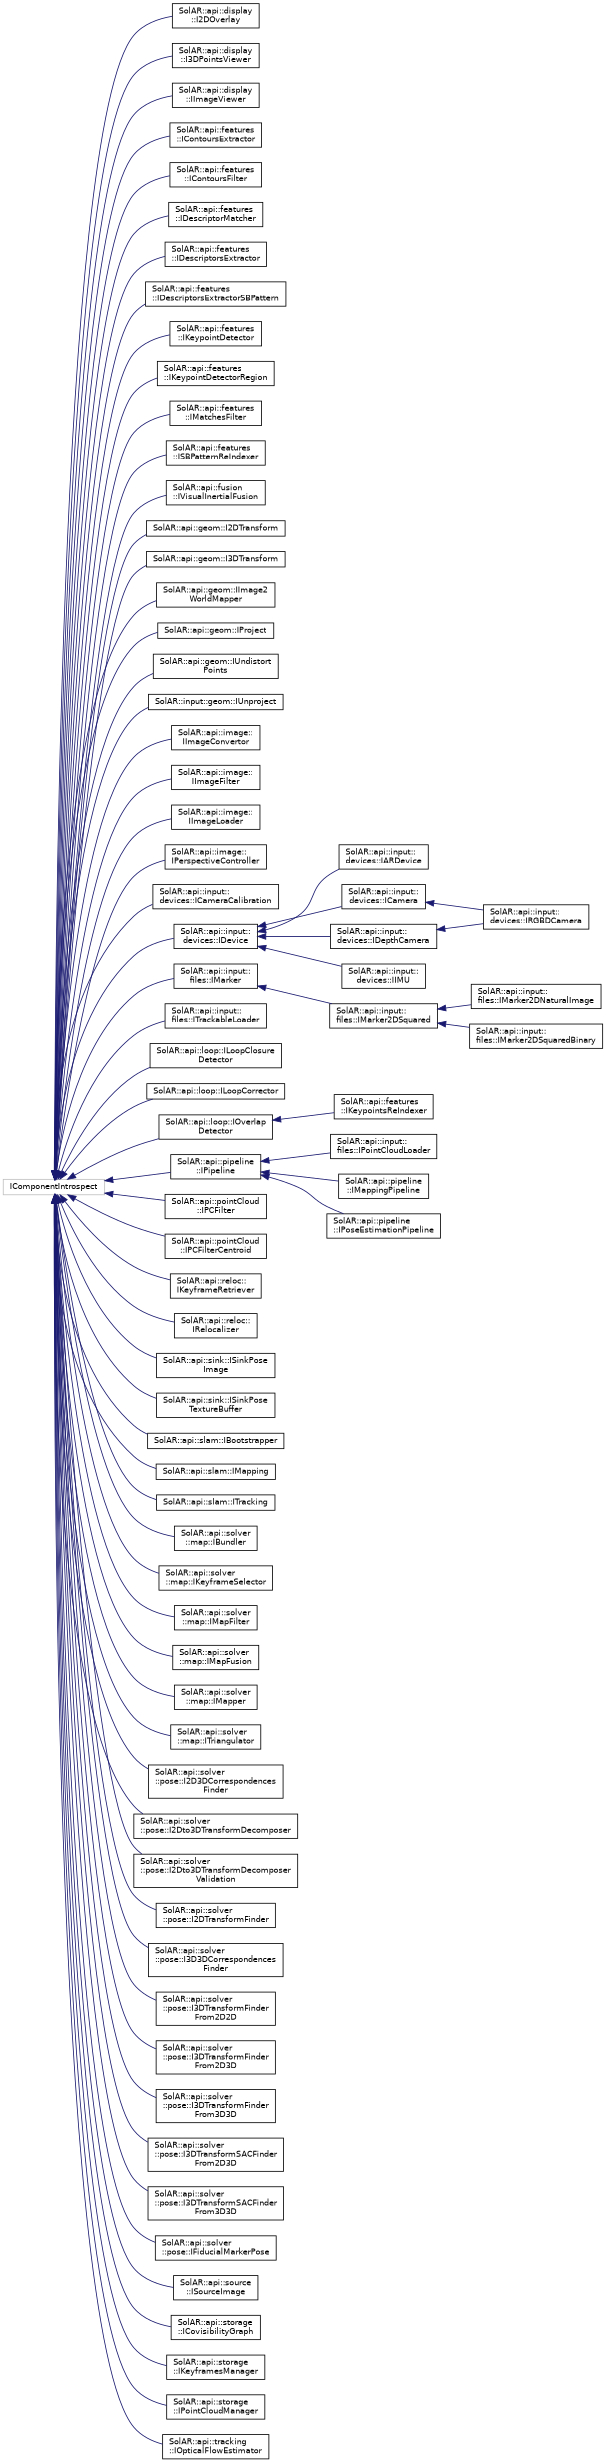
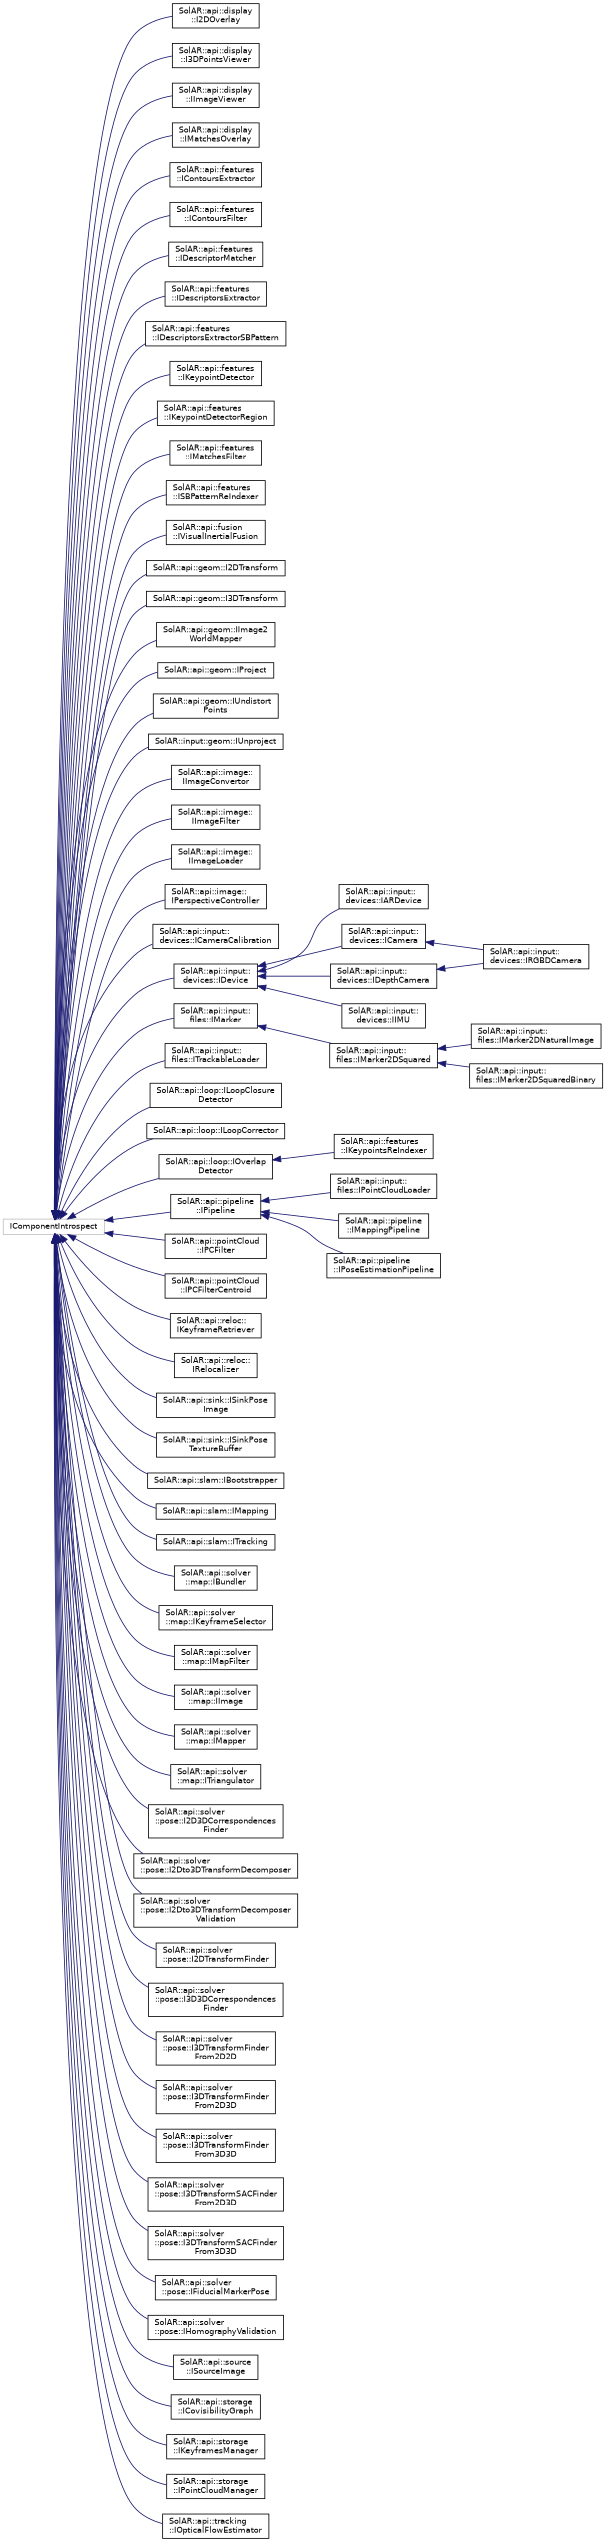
none -> (216, 135)
(216, 1658) -> (216, 1697)
none -> (216, 2327)
